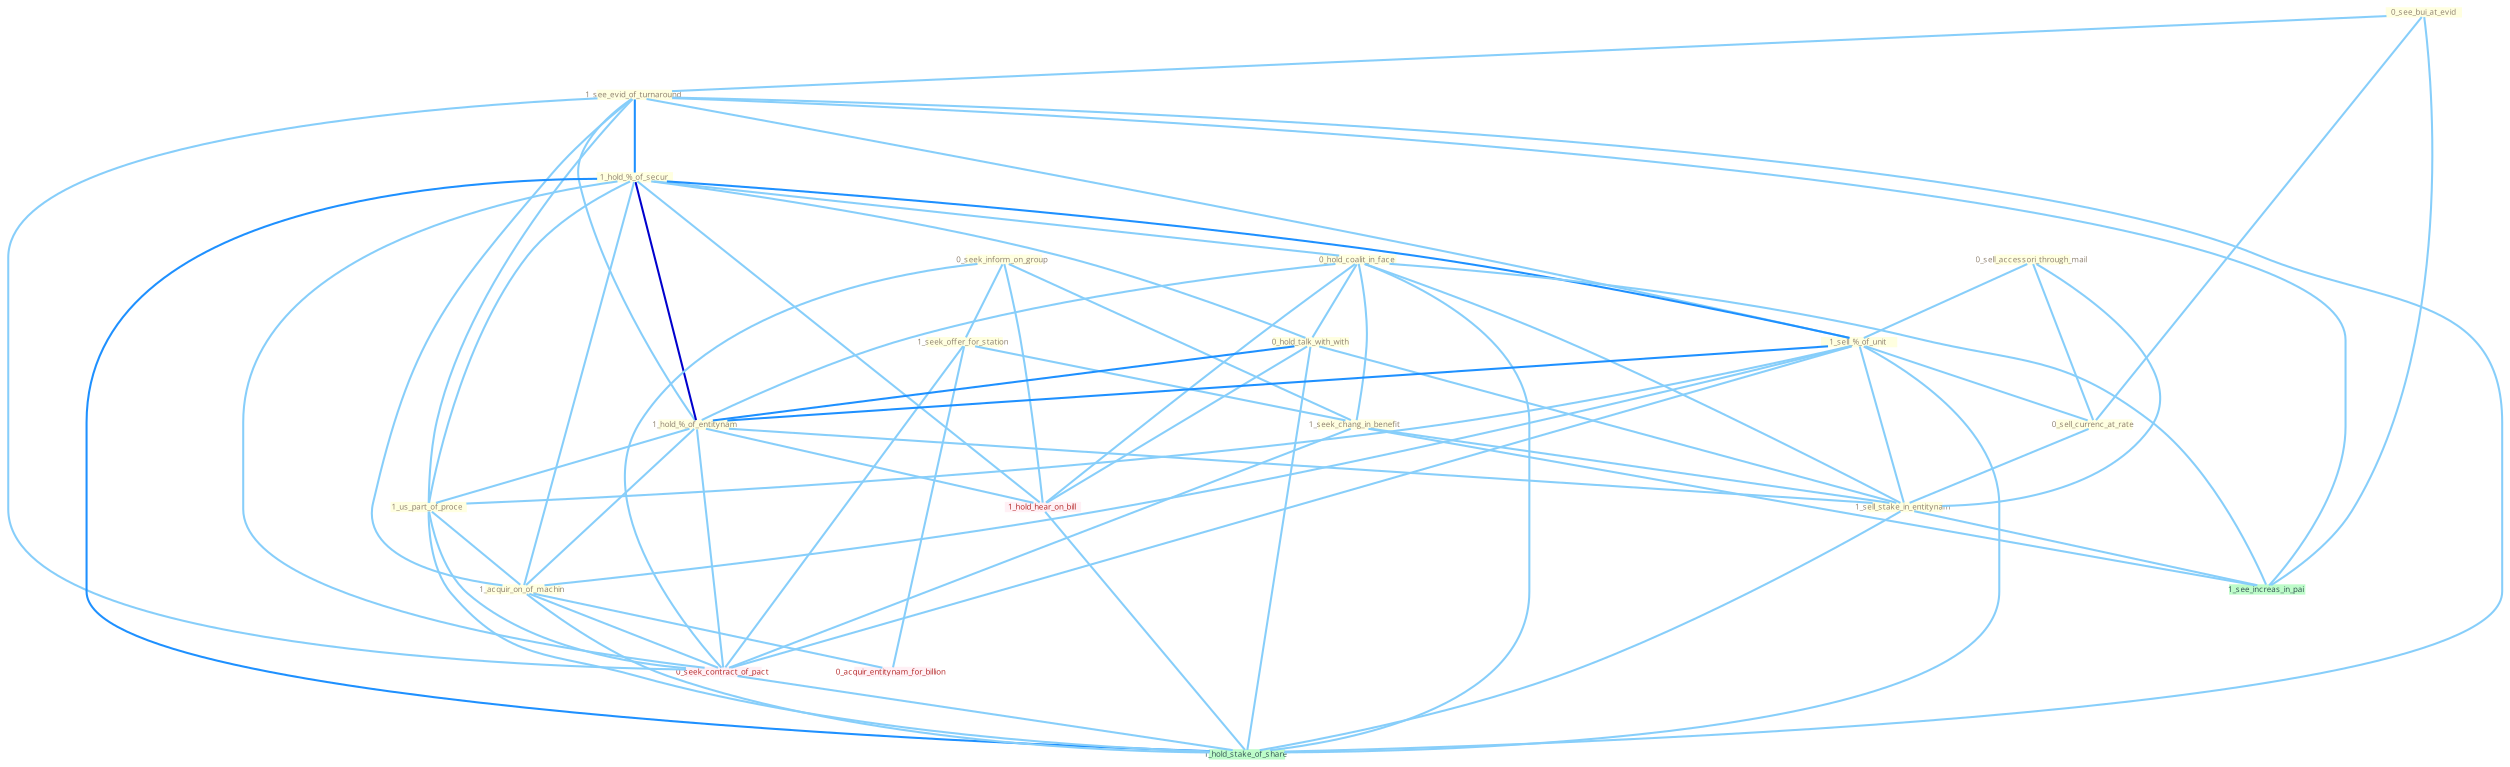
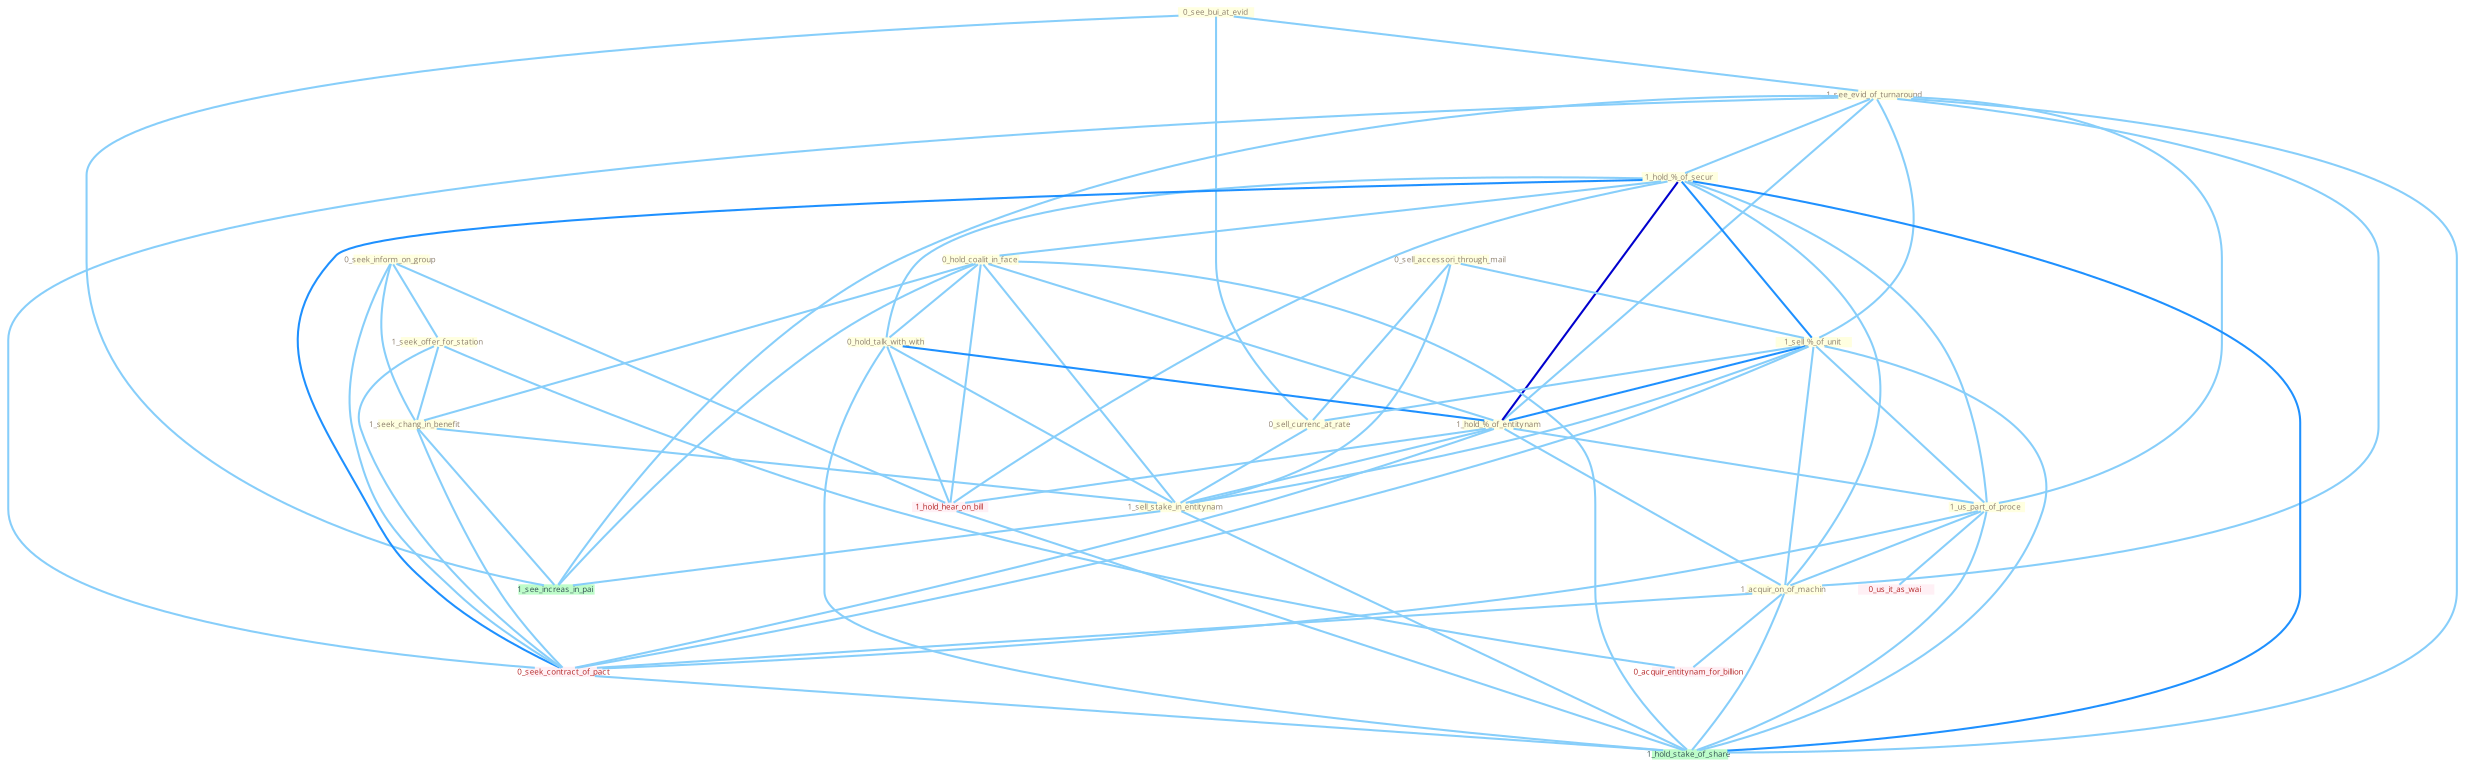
(635, 136) -> (1778, 136)
(243, 478) -> (722, 211)
none -> (1896, 589)
